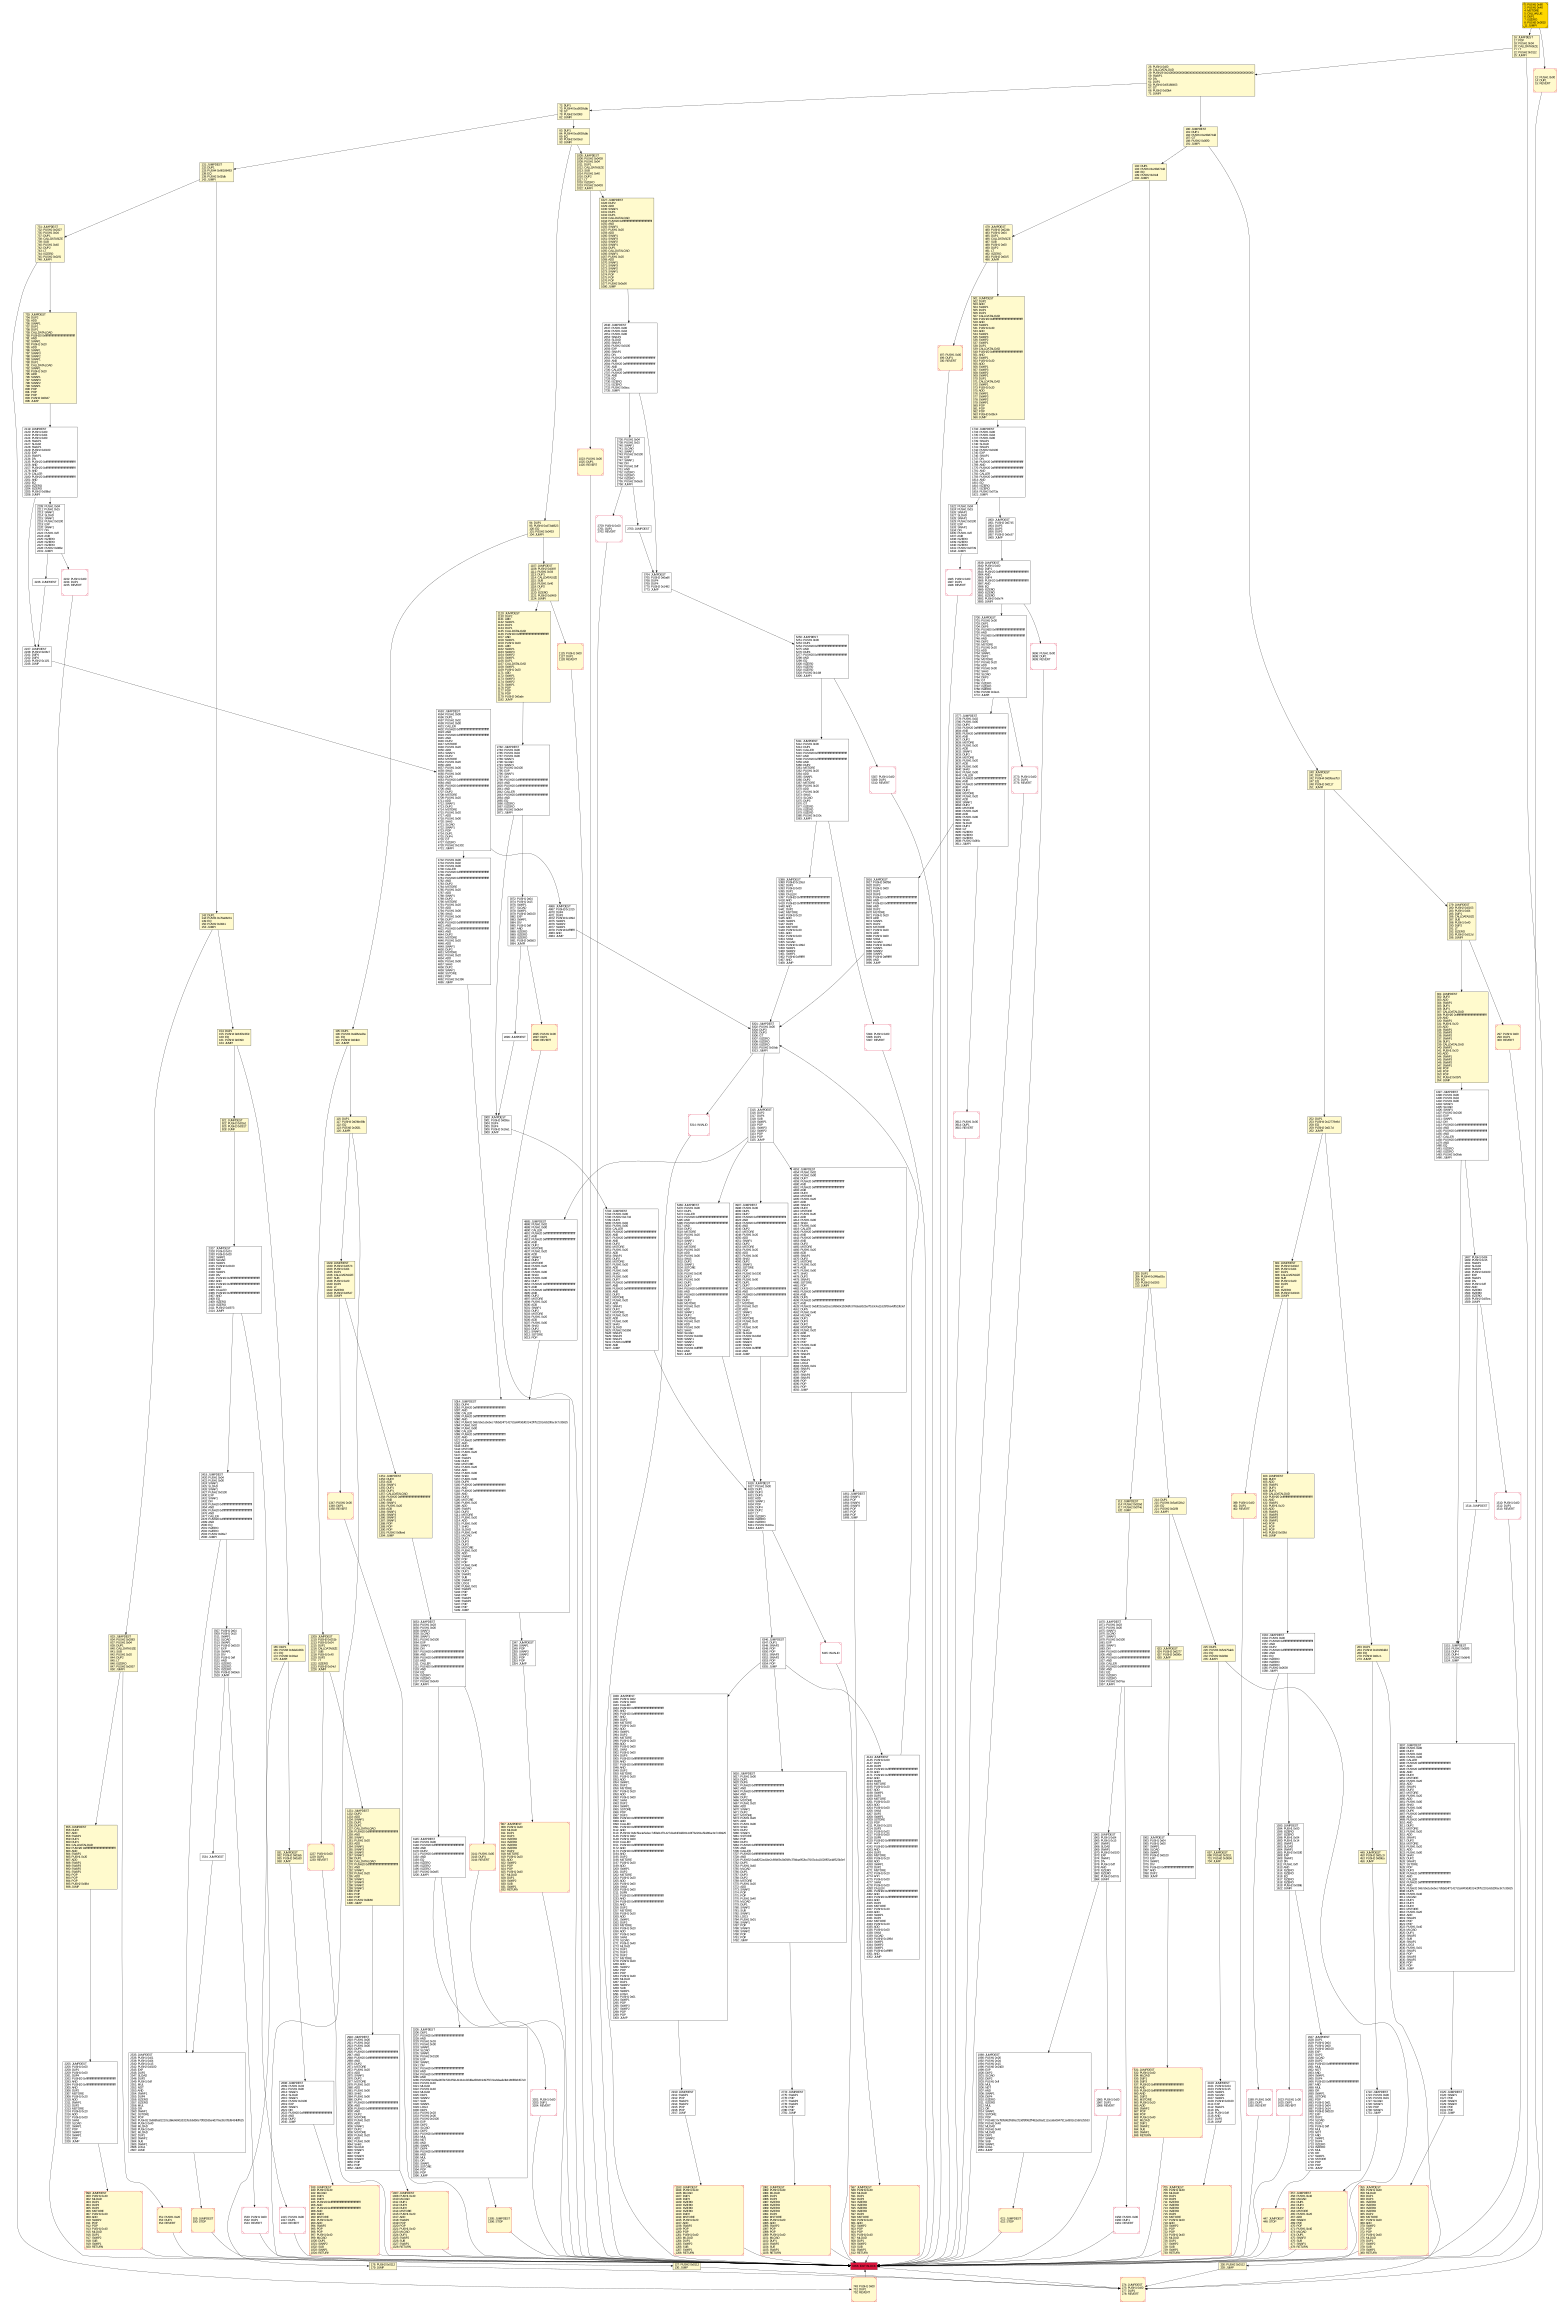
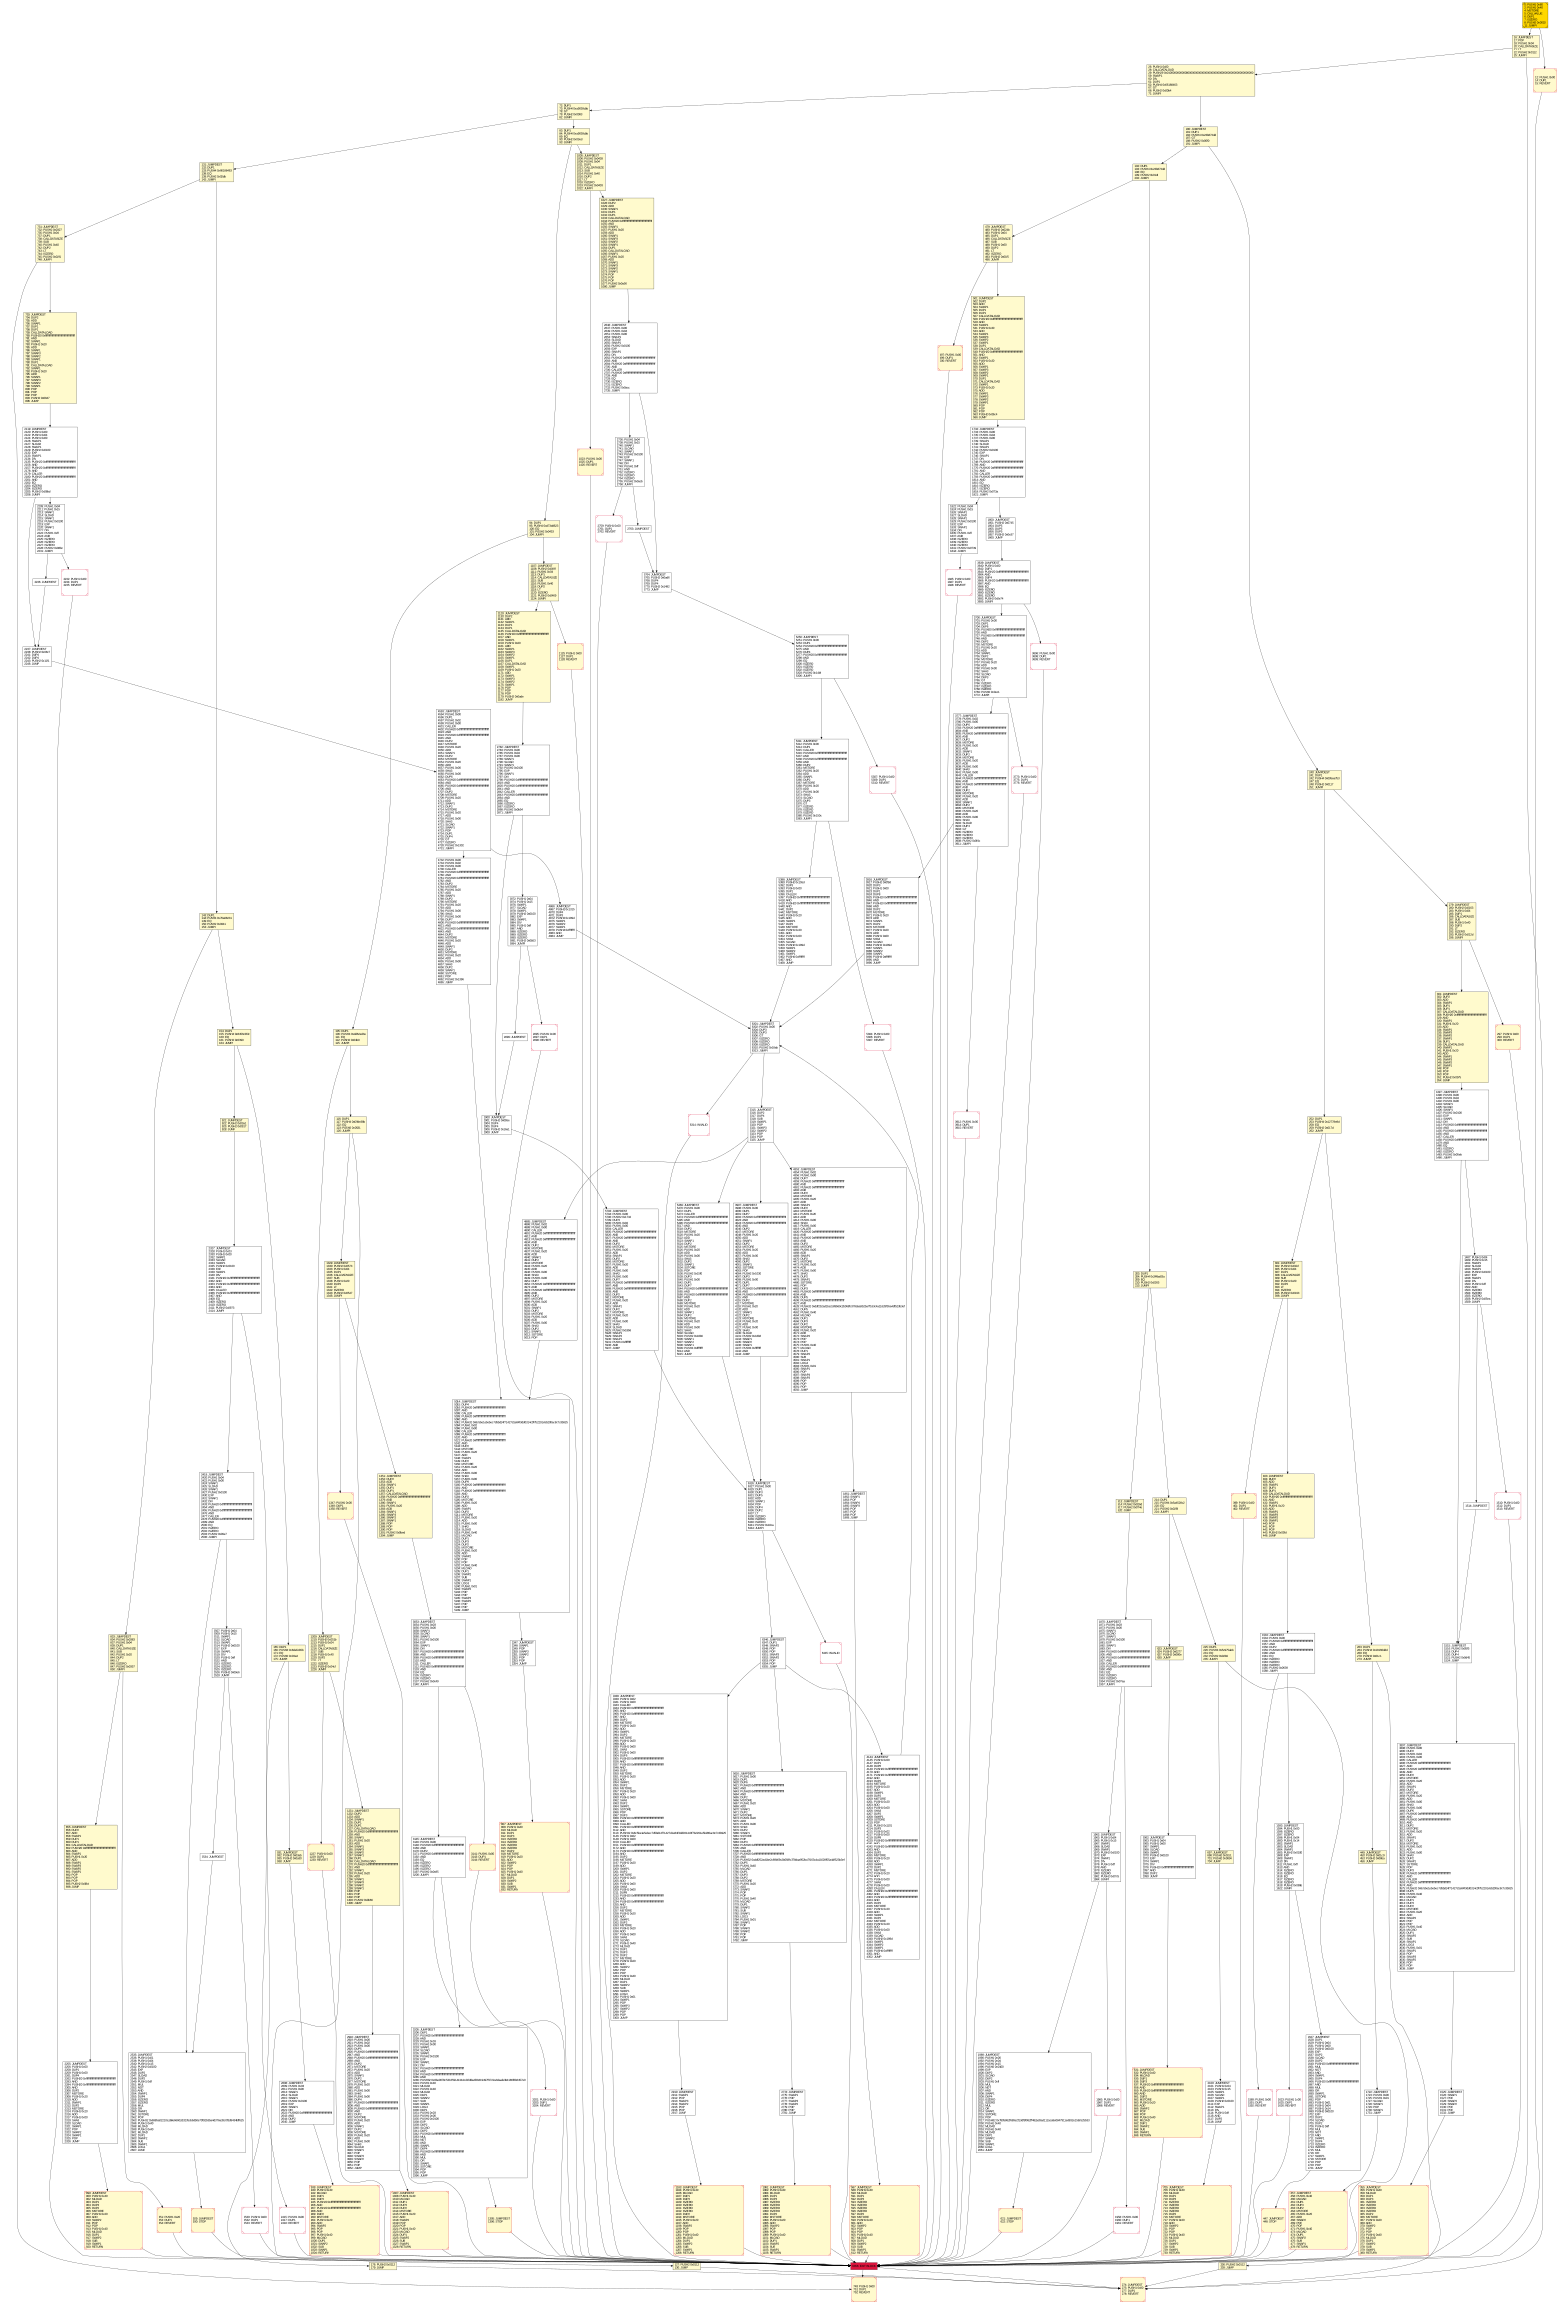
(544, 1037) -> (544, 1037)
(865, 2274) -> (863, 2272)
